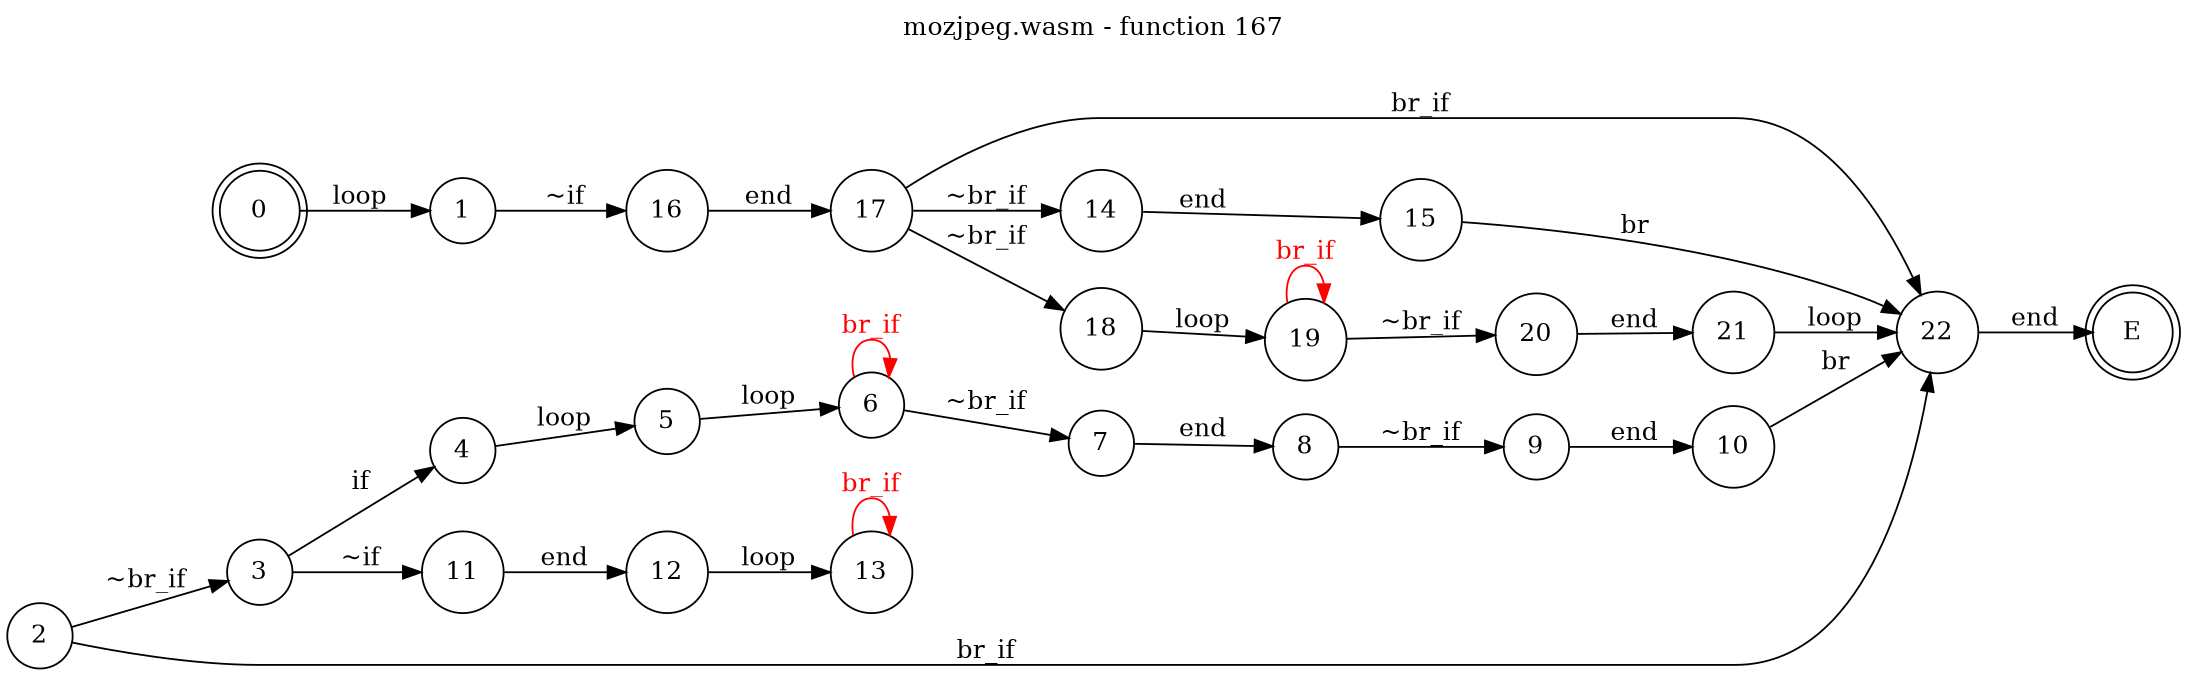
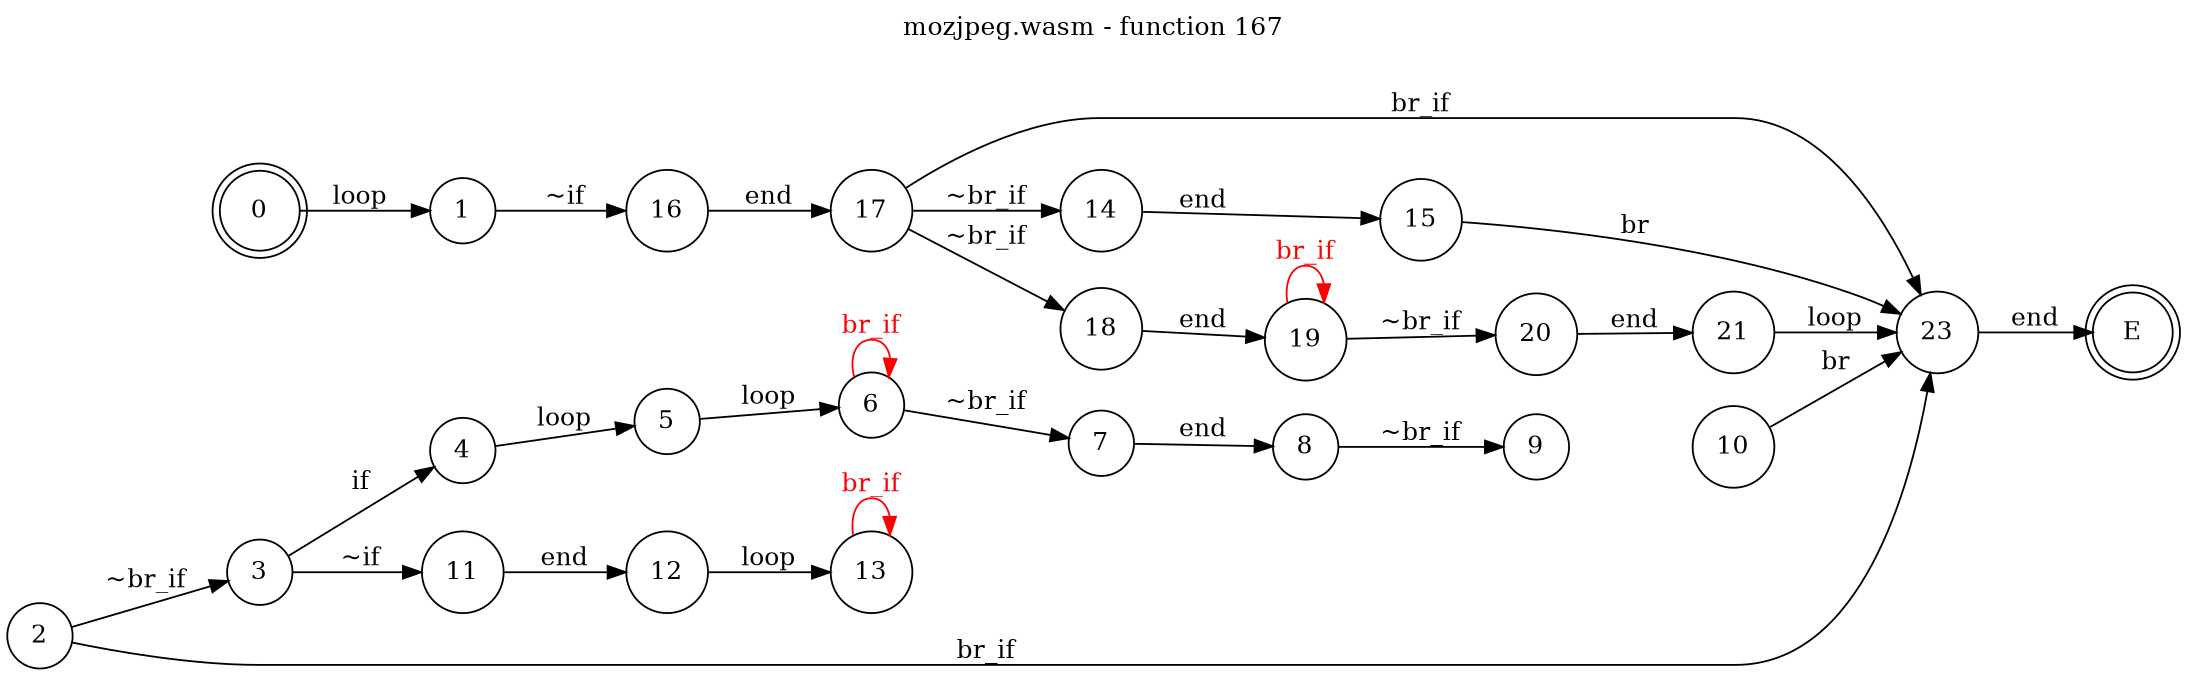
(1204, 321) -> (1204, 321)
(1937, 332) -> (1937, 332)
(1621, 447) -> none
